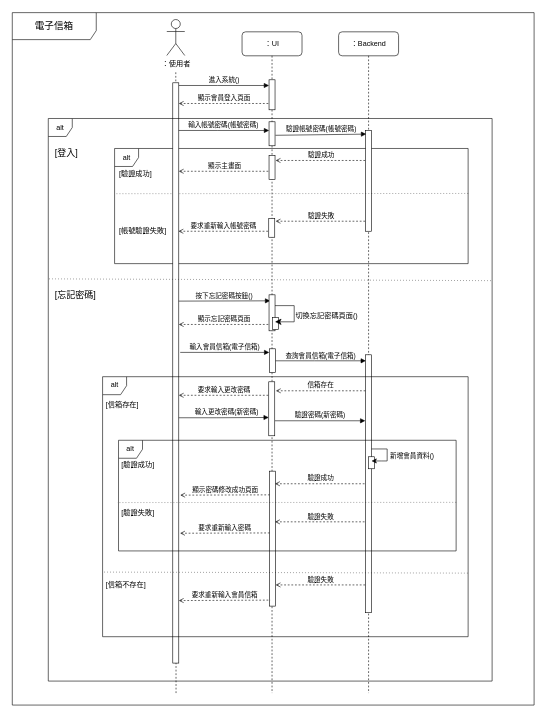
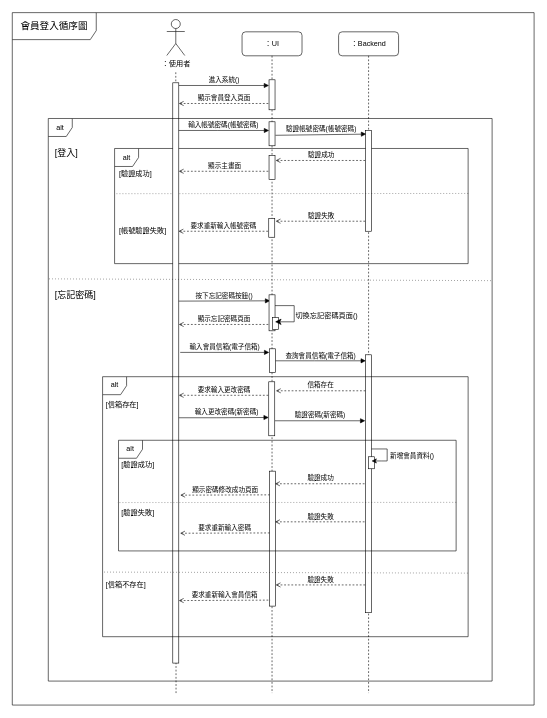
(54, 26) -> (54, 26)
